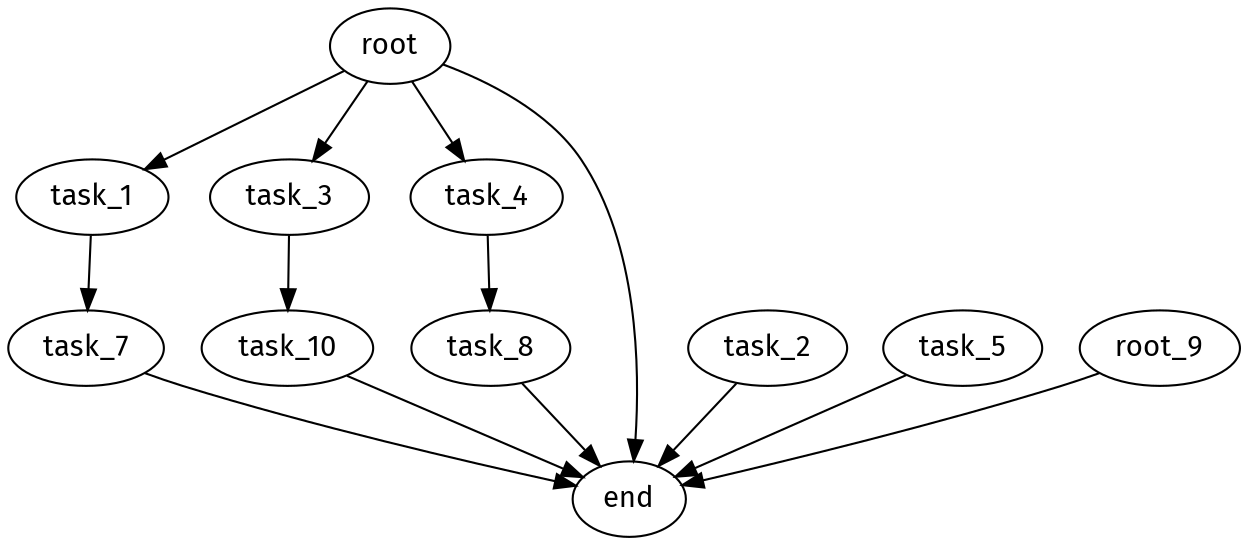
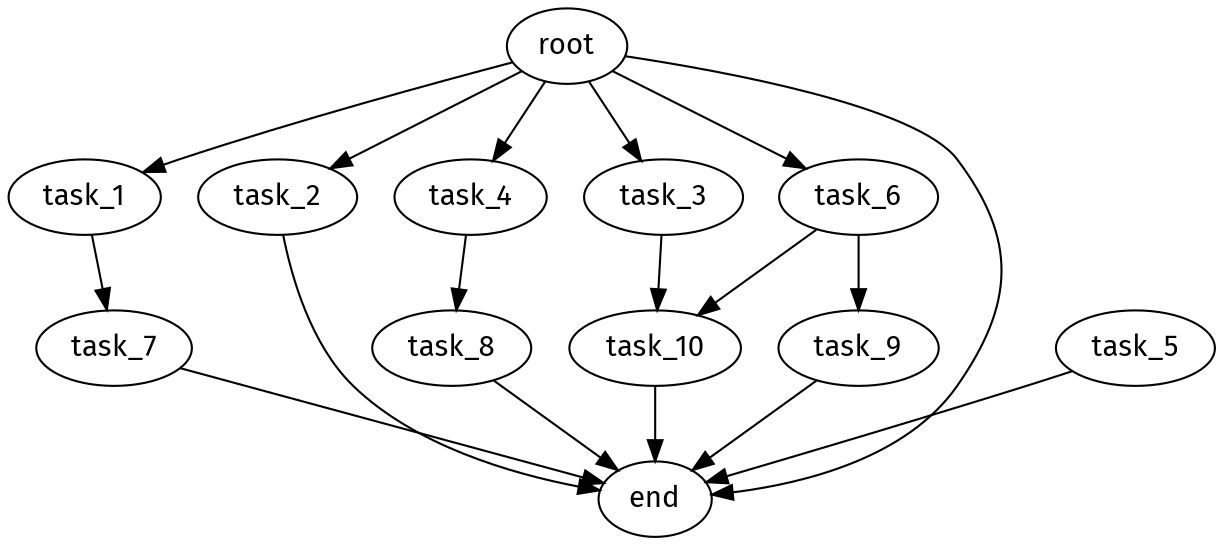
none -> (436, 115)
none -> (859, 197)
(1160, 348) -> (859, 348)
